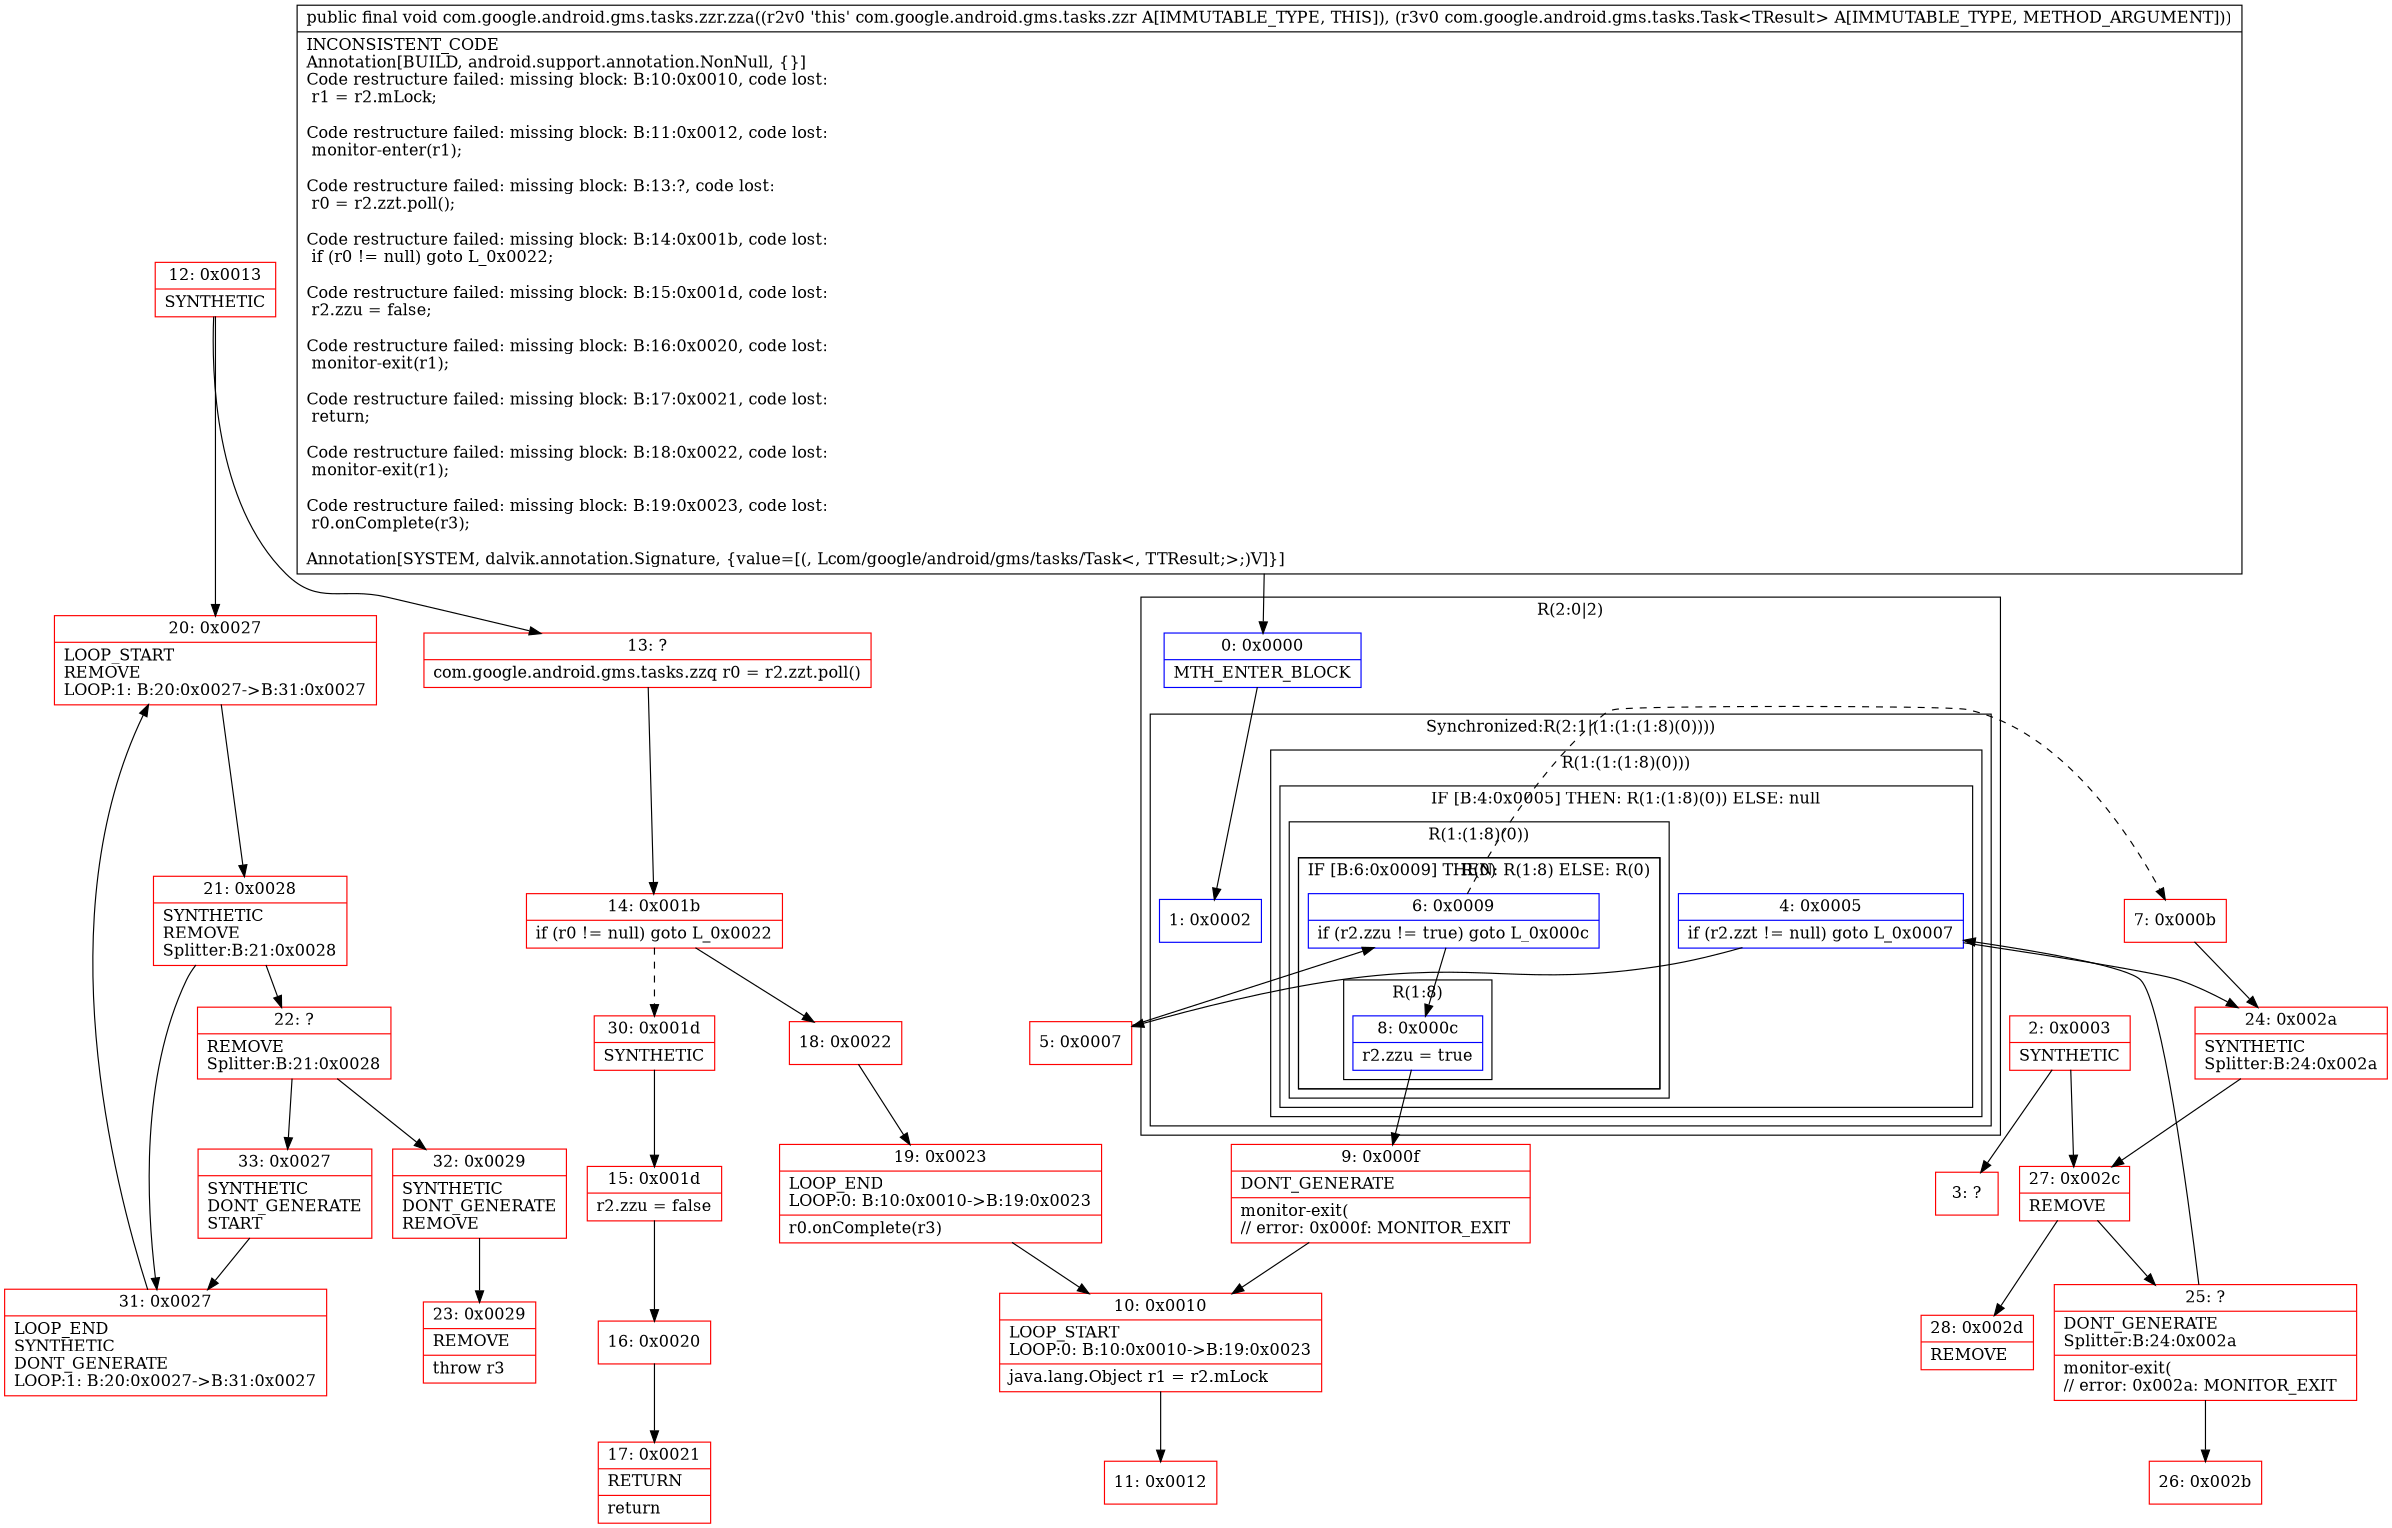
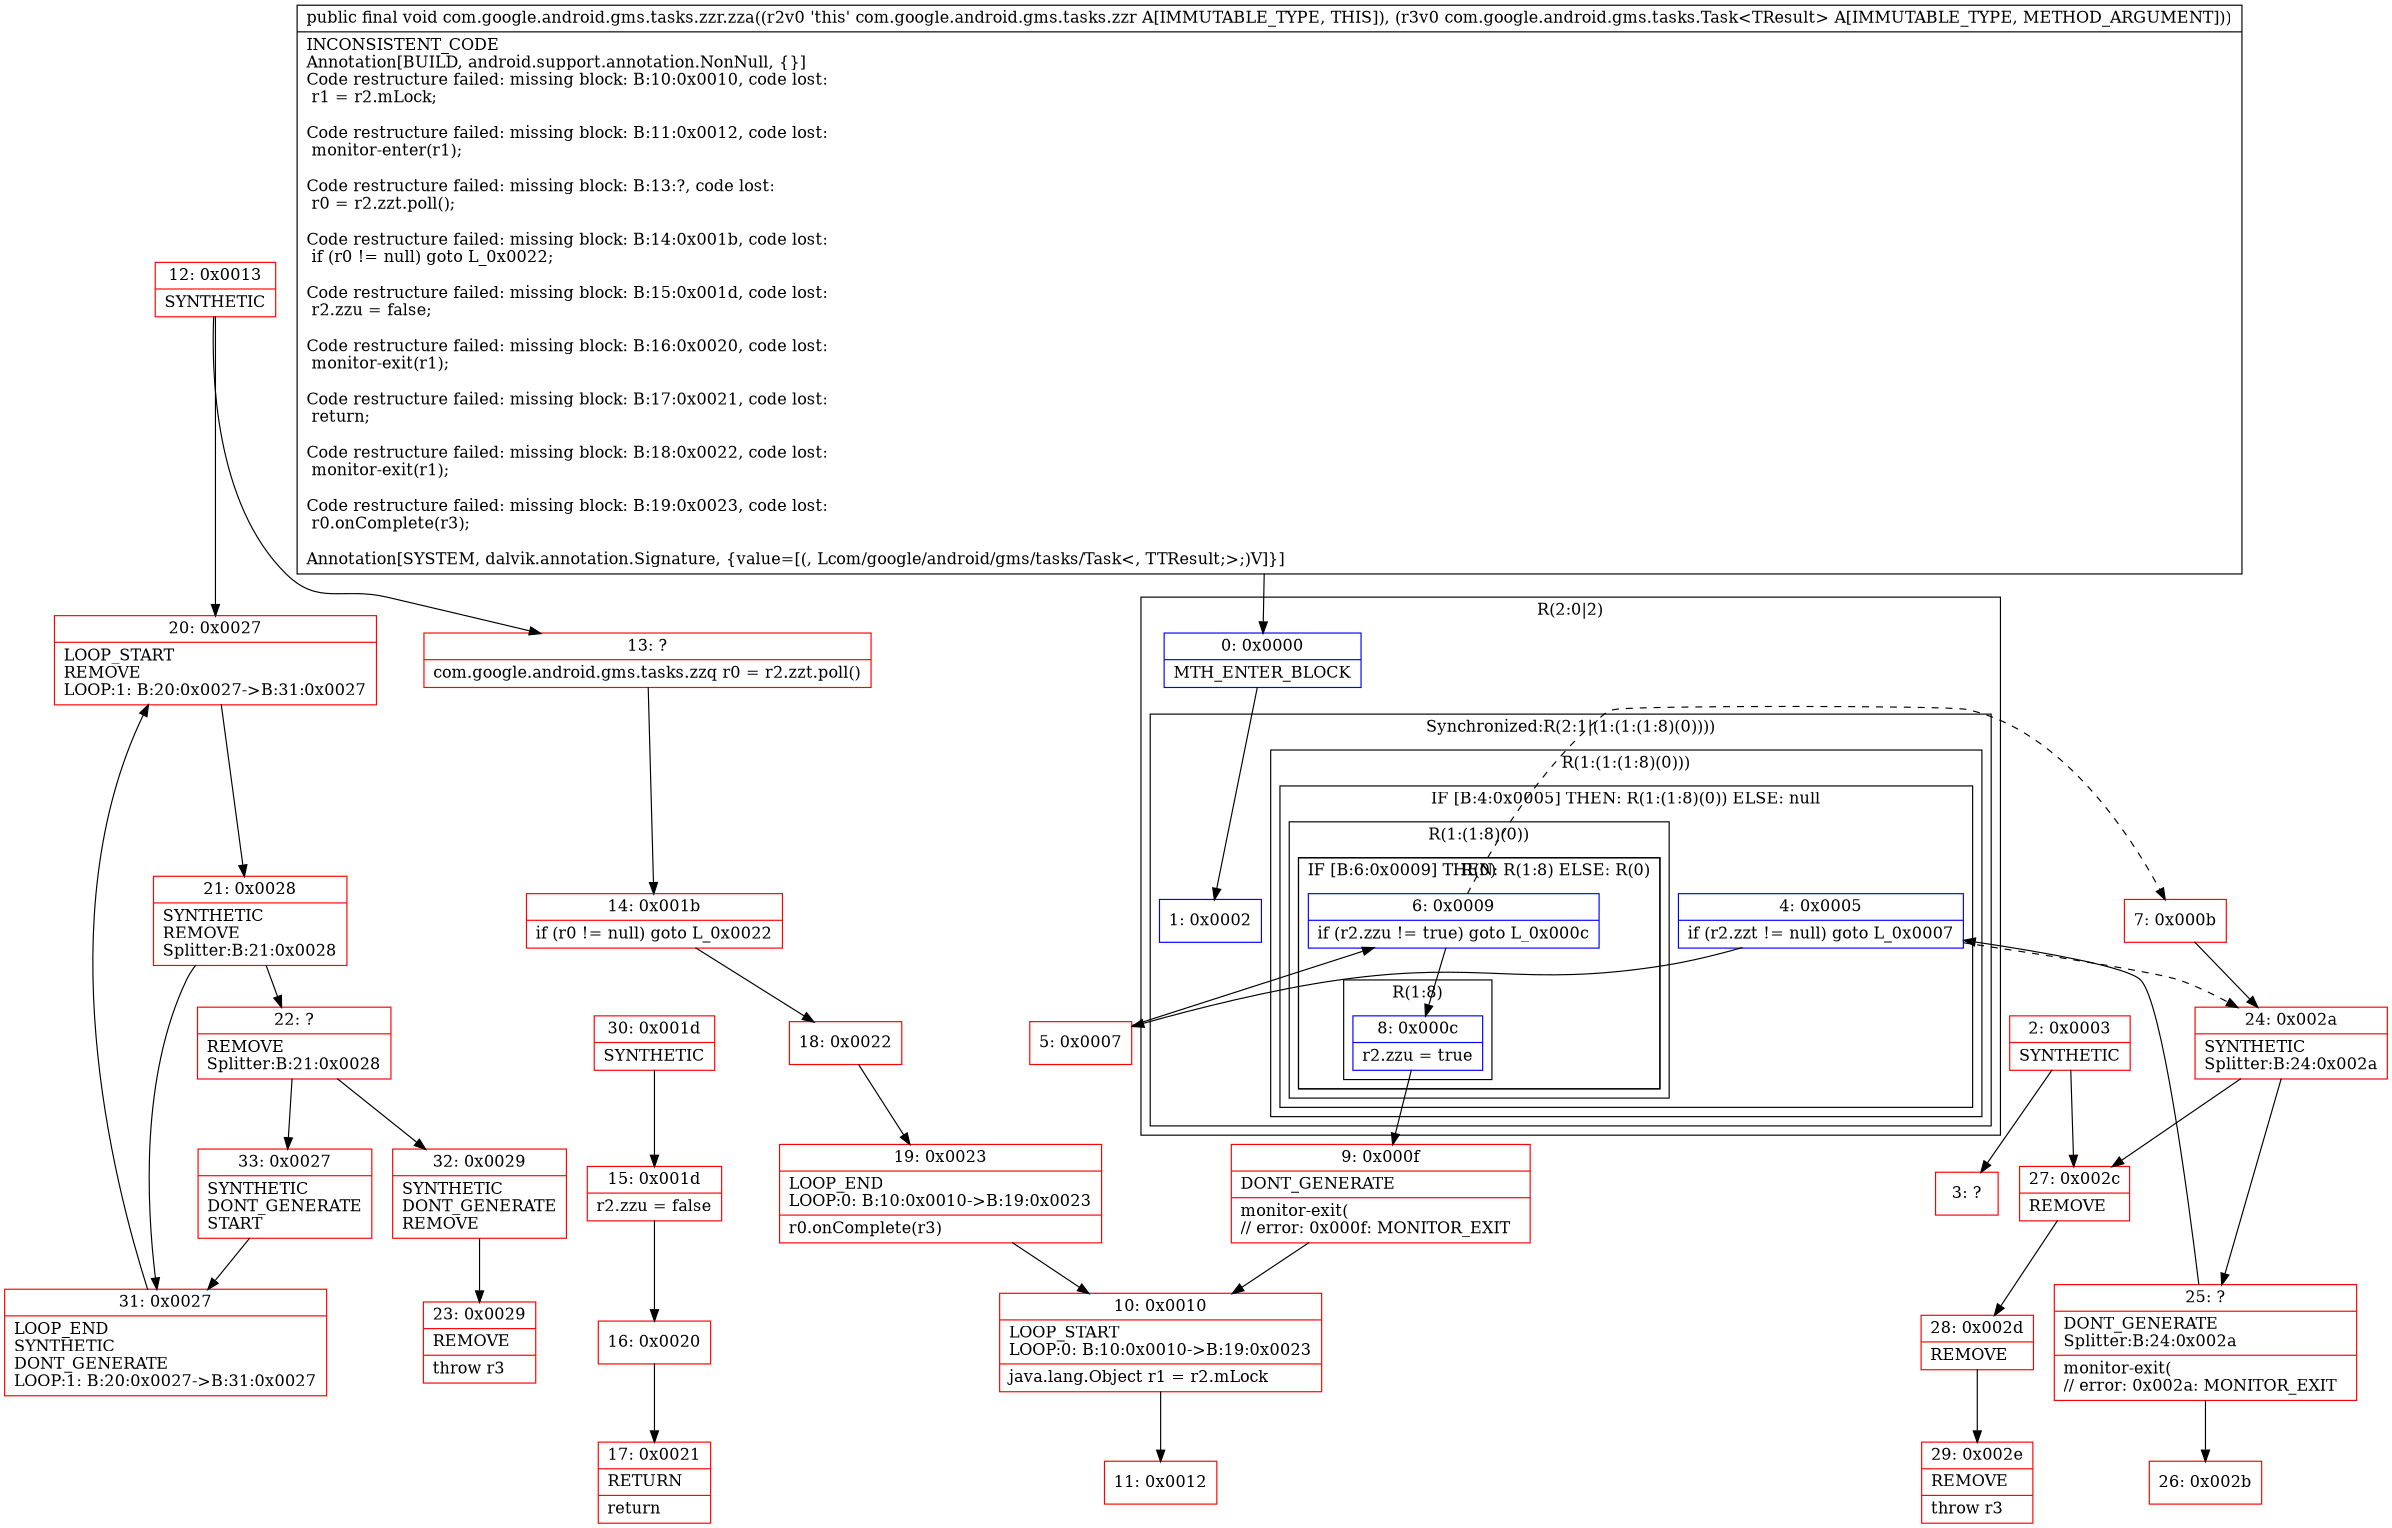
(2145, 972) -> (2145, 972)
(654, 976) -> none
(2122, 1248) -> (2253, 1176)
none -> (1977, 1483)
